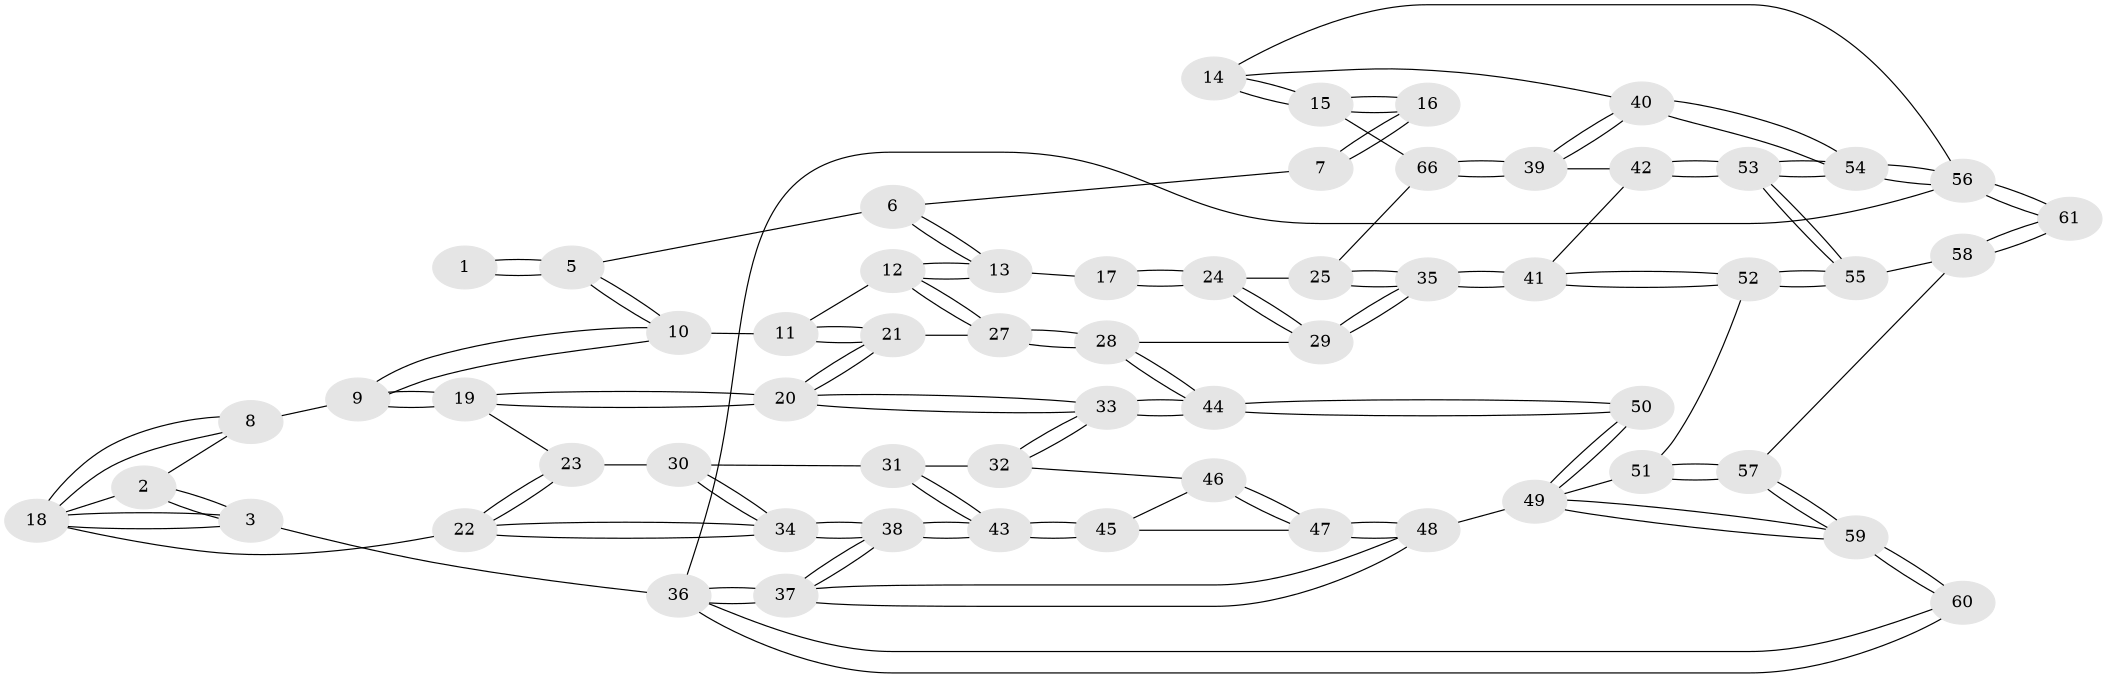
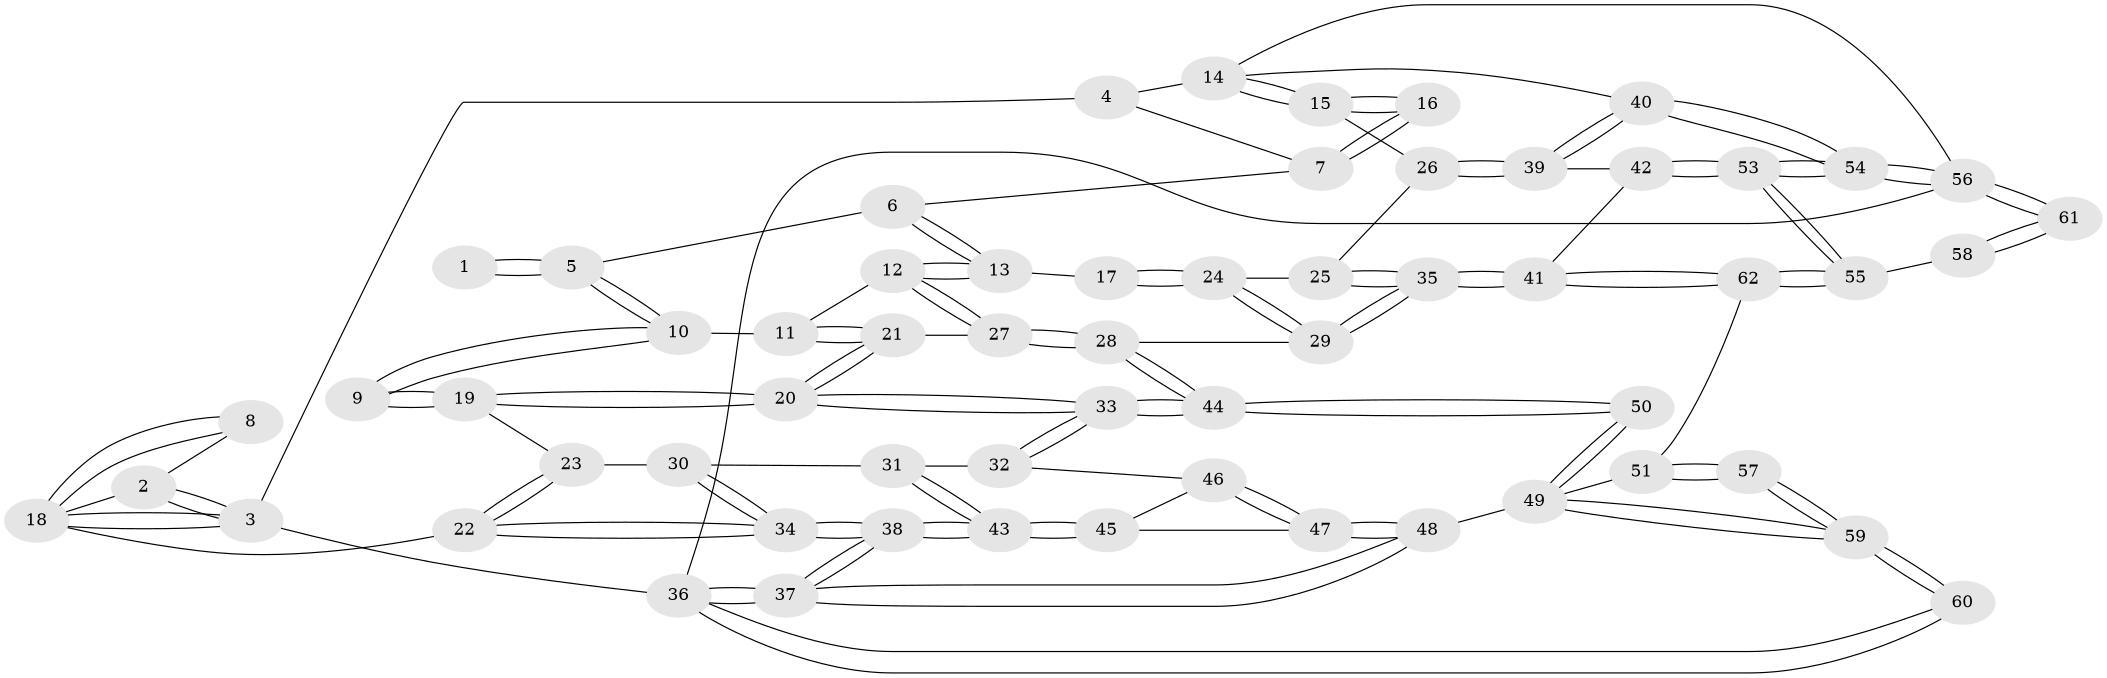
none -> (1107, 97)
(1428, 169) -> (1428, 169)
(1749, 279) -> (1749, 279)
(1856, 364) -> none
(304, 411) -> none
